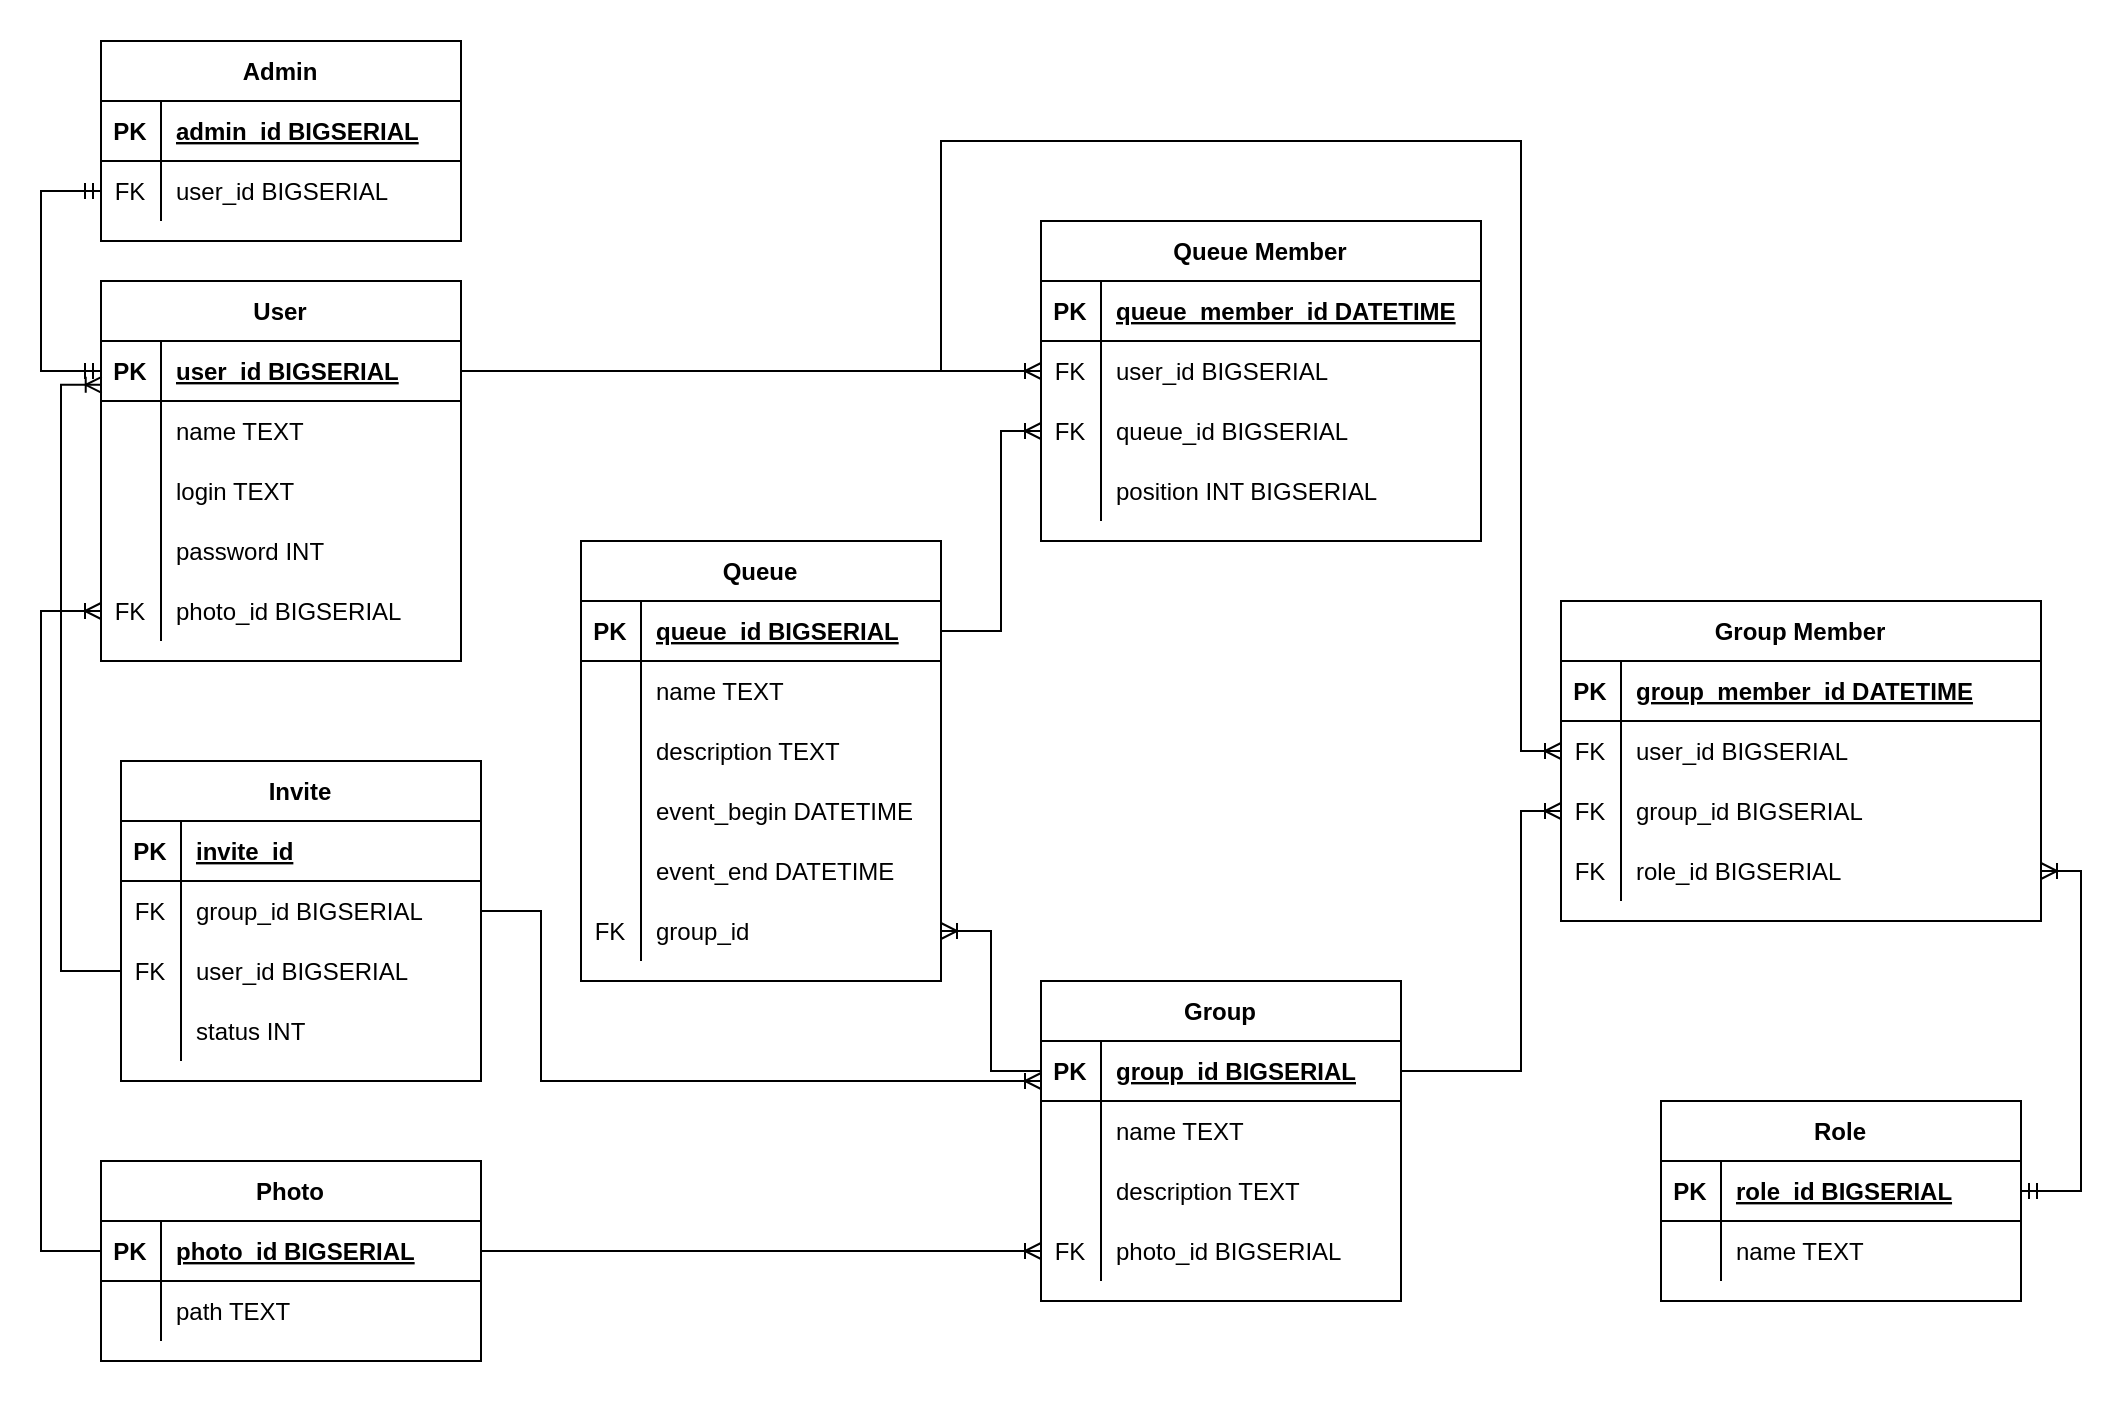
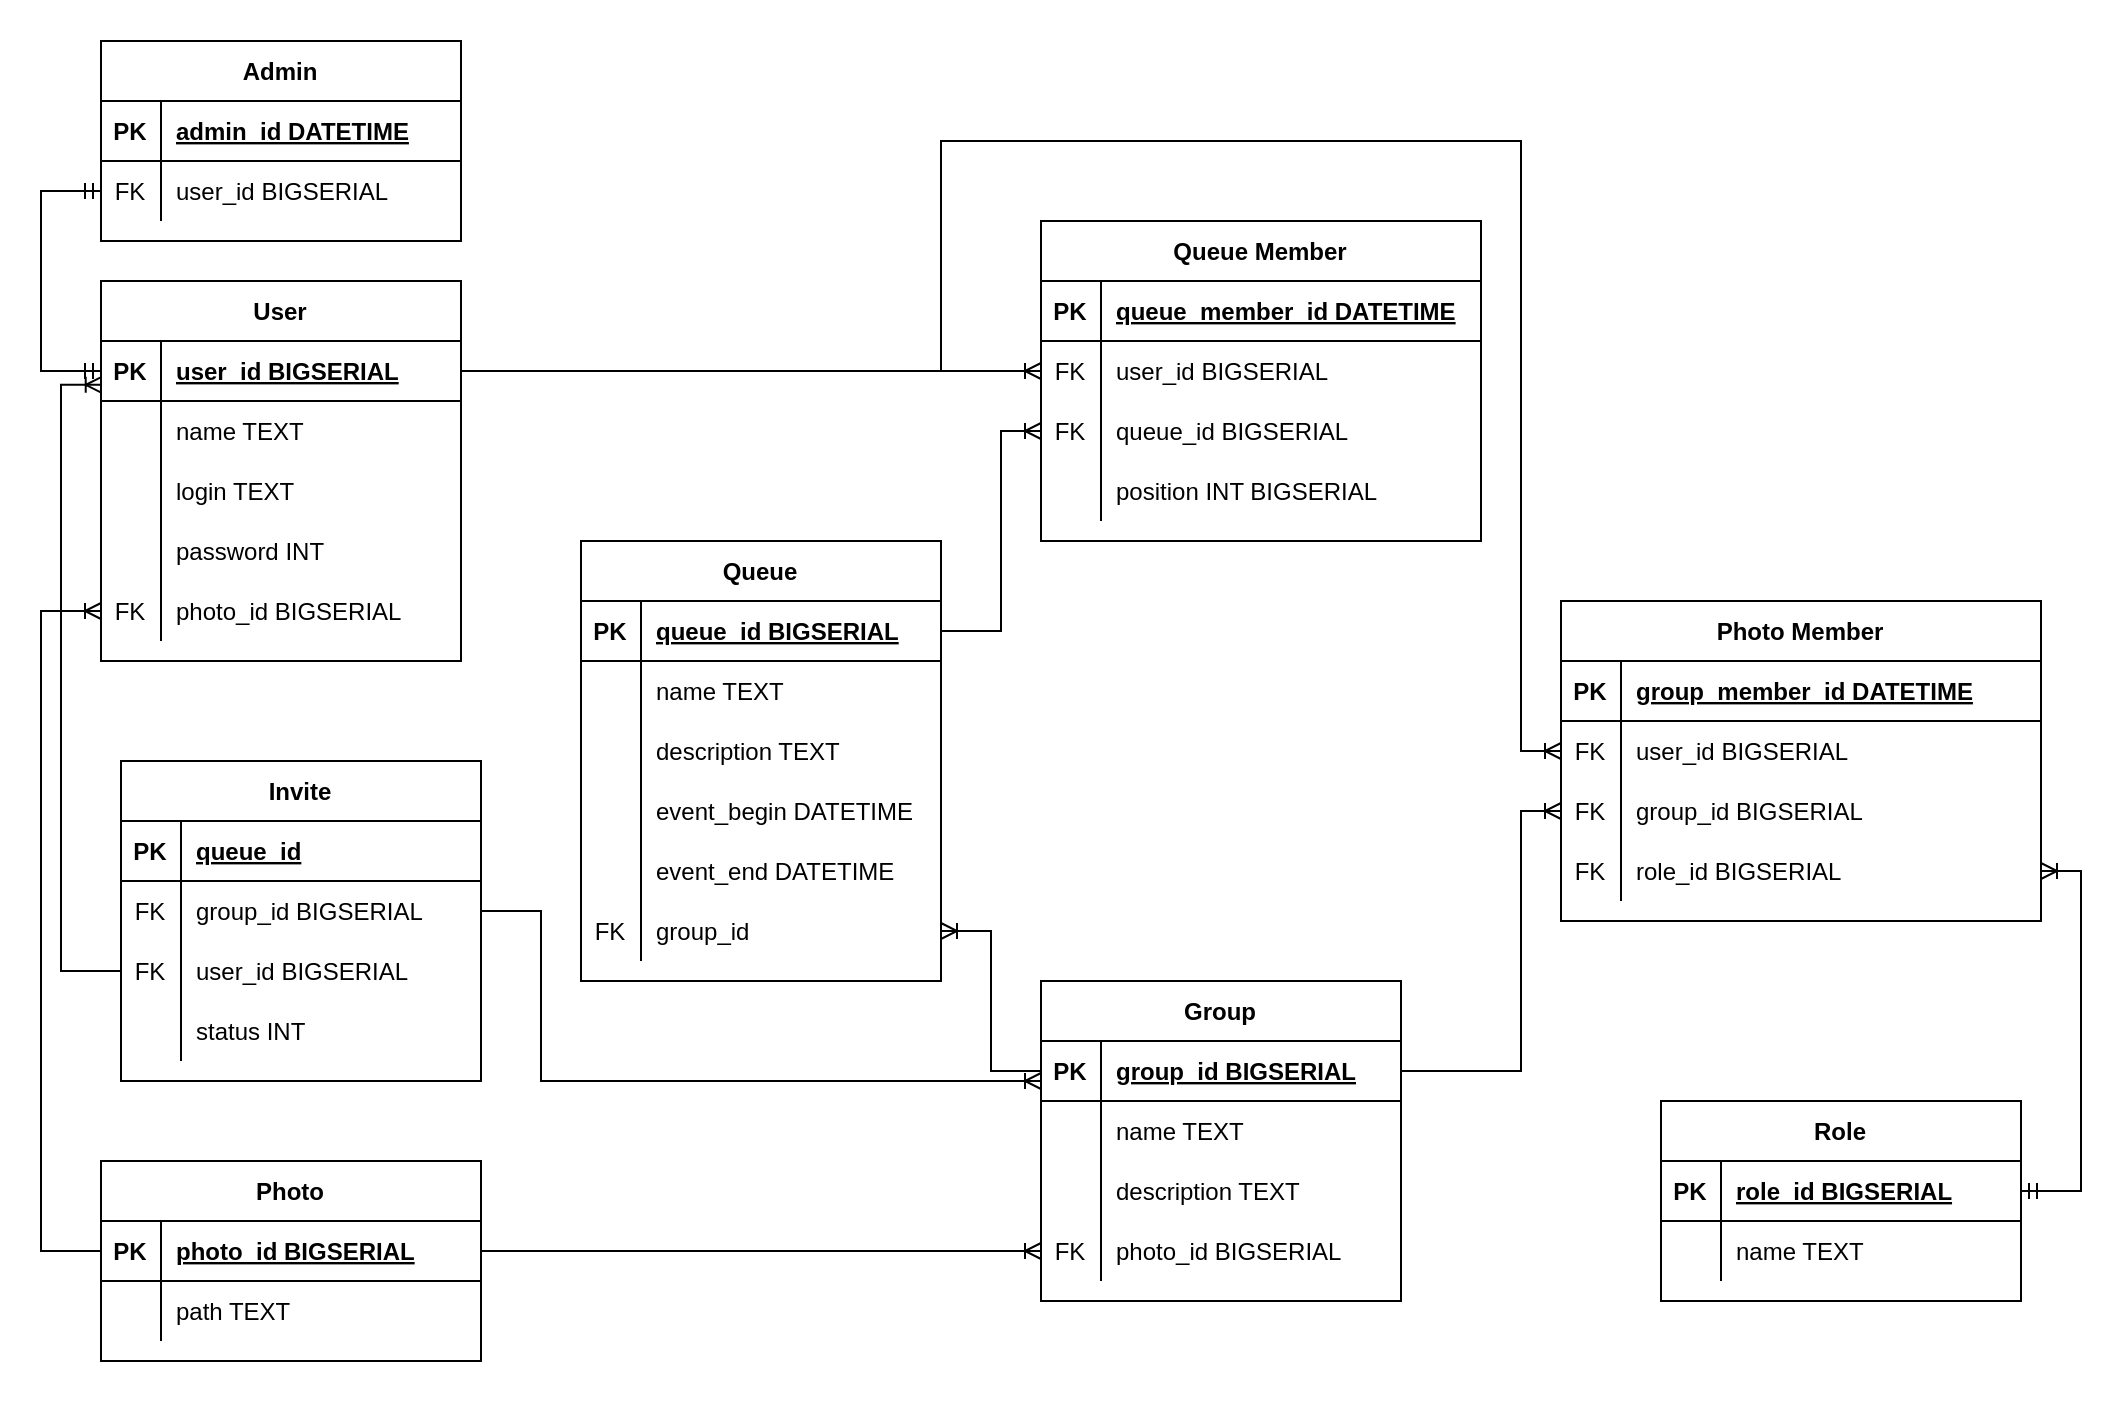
(288, 132) -> (281, 132)
(1800, 632) -> (1800, 632)
(247, 852) -> (247, 852)
